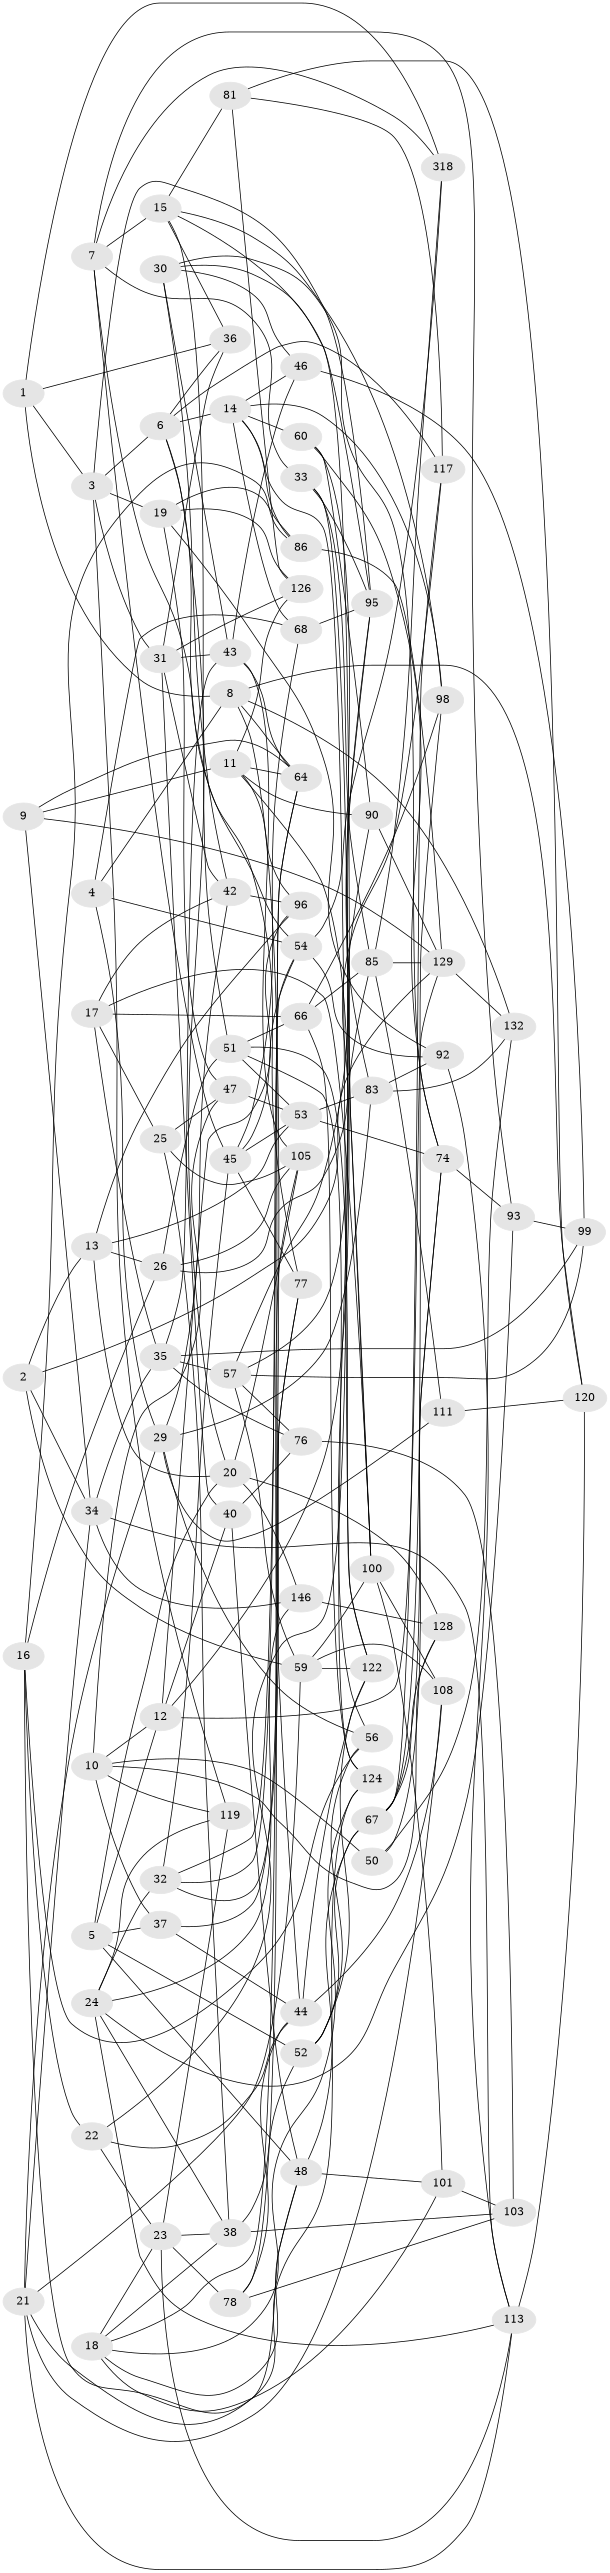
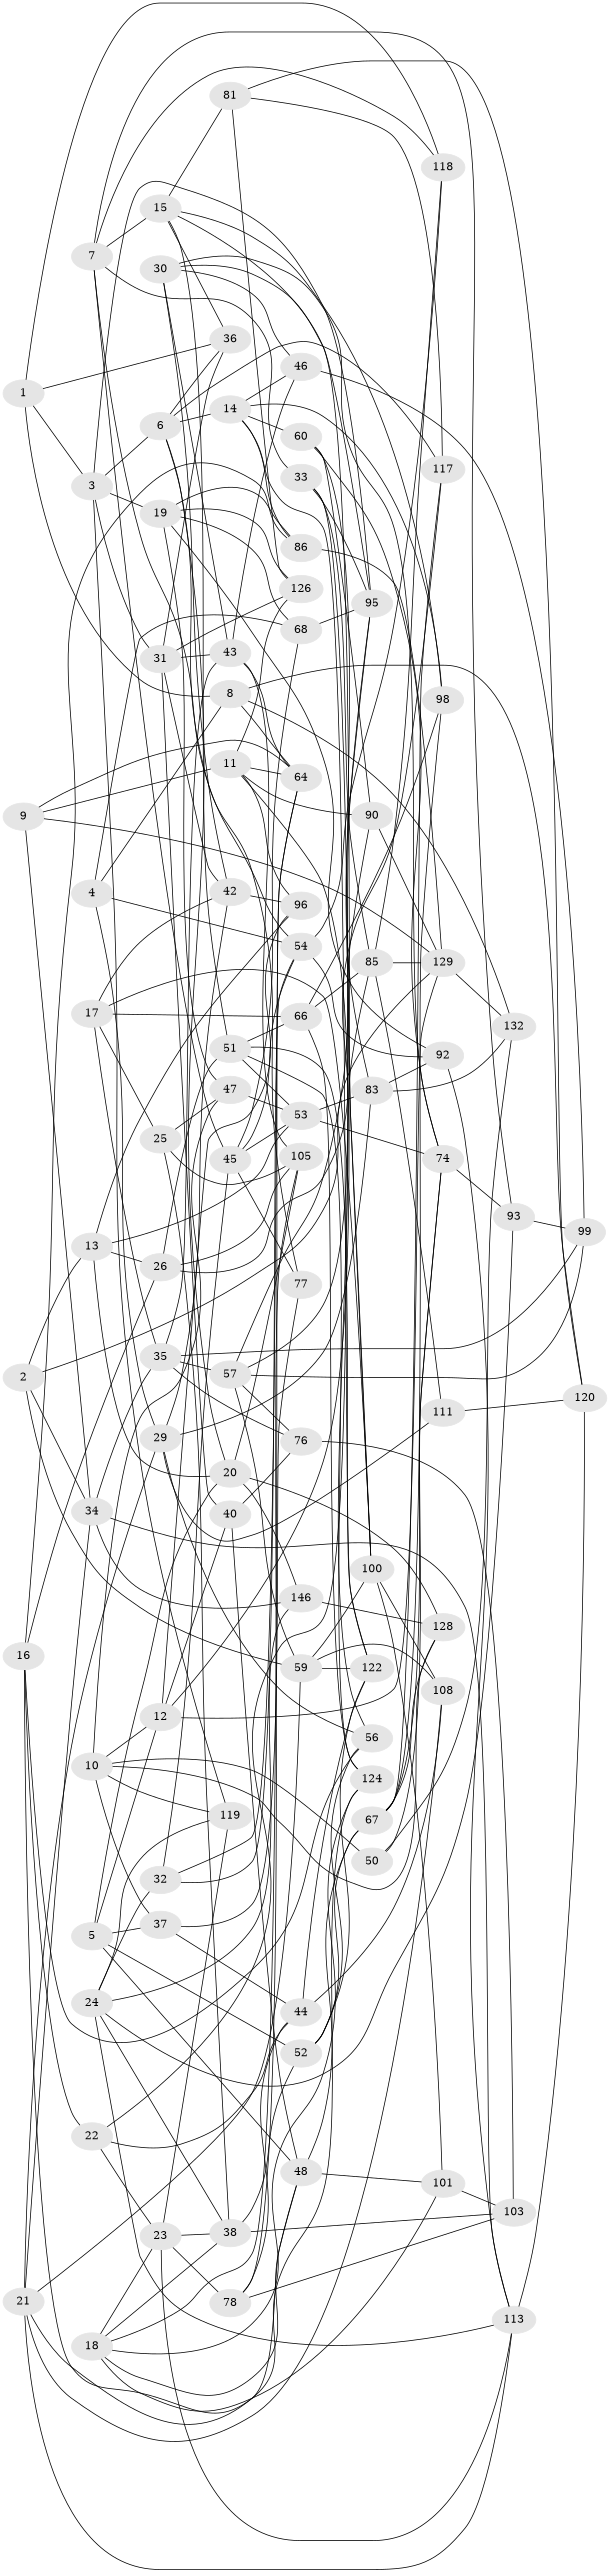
(443, 167) -> (443, 167)
(256, 534) -> (252, 550)
(278, 1351) -> none
(278, 1635) -> none
